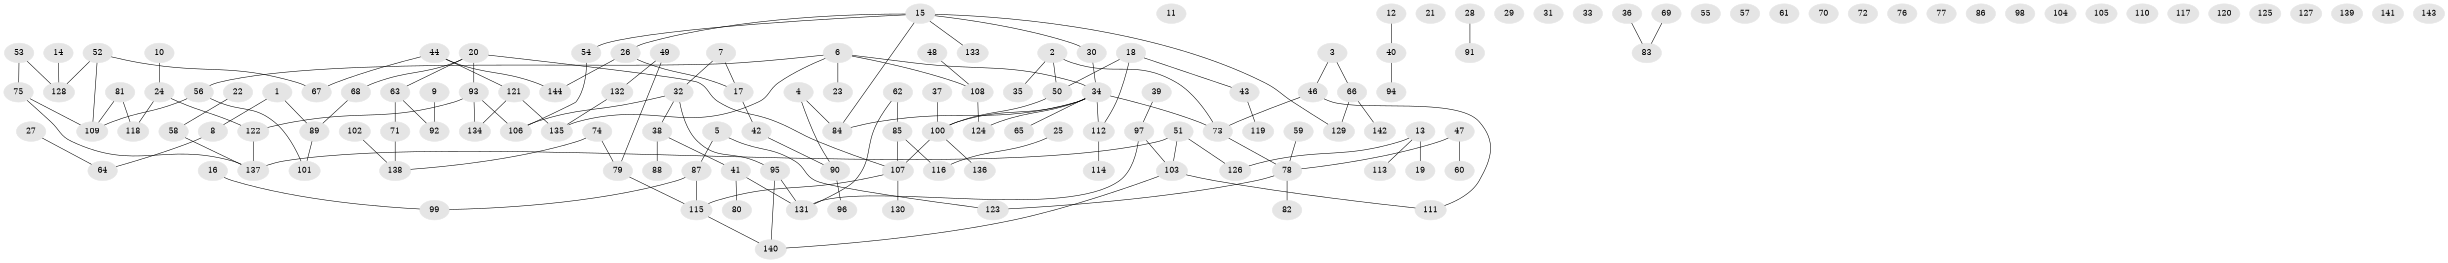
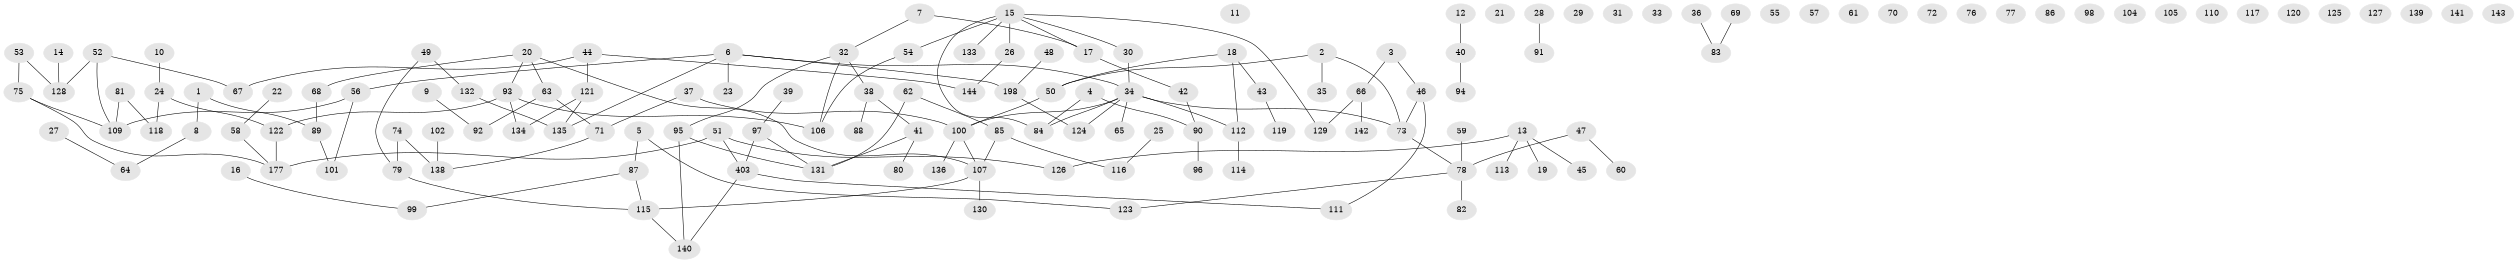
(682, 73) -> (1049, 33)
(978, 92) -> (1010, 92)
none -> (644, 111)
(253, 171) -> (276, 171)
(1172, 171) -> (743, 171)
none -> (1582, 171)
